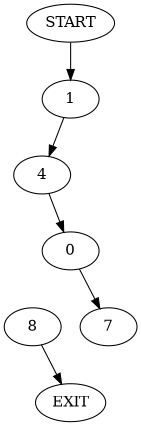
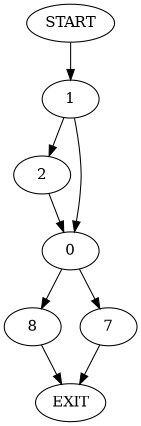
none -> (81, 170)
(42, 175) -> (42, 175)
none -> (54, 284)
none -> (92, 360)
